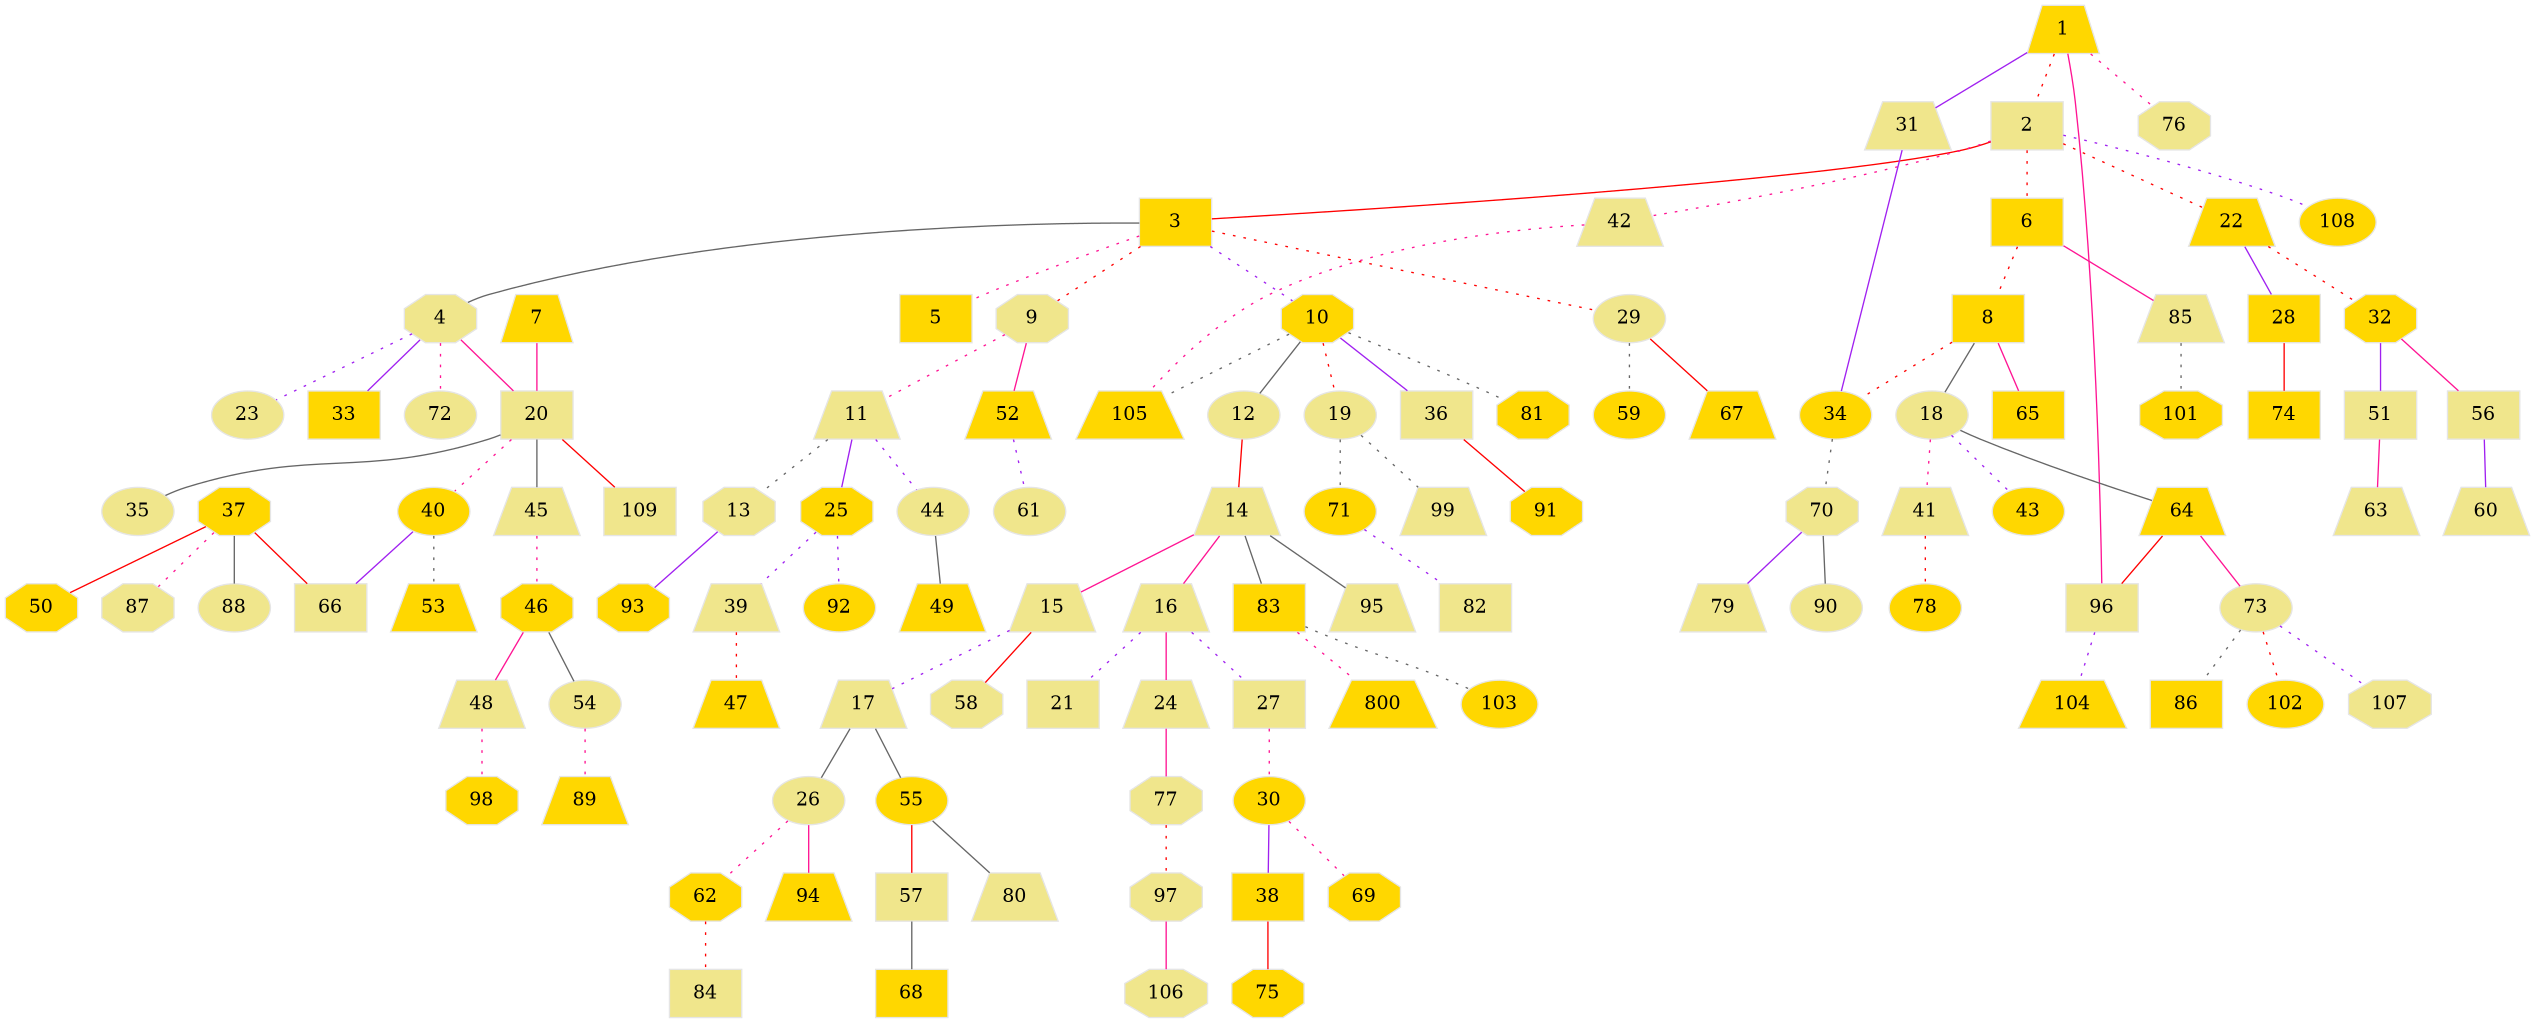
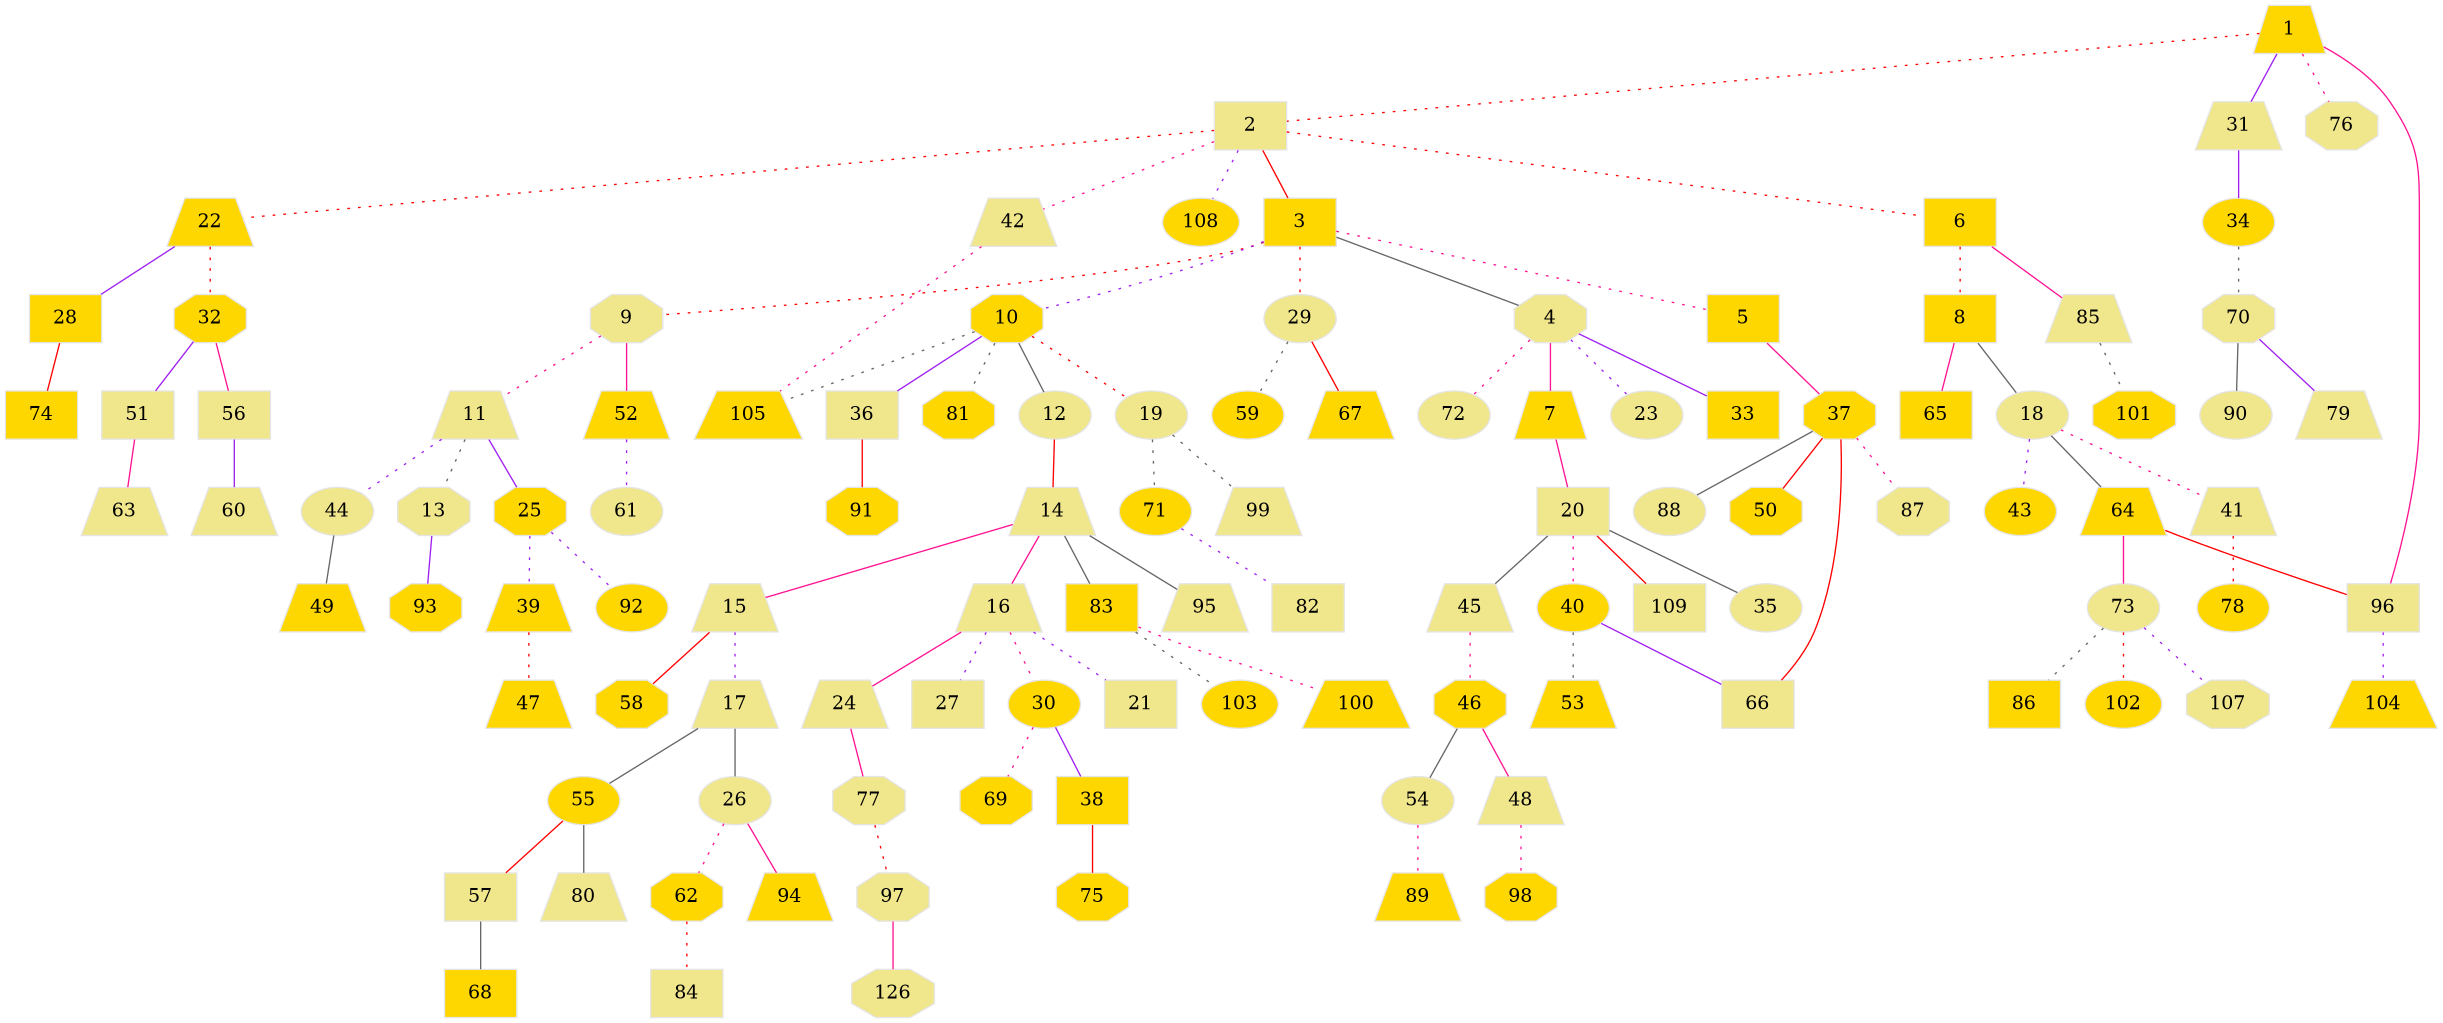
(487, 365) -> (1550, 367)
none -> (1793, 369)
(1907, 370) -> none
(736, 608) -> (529, 608)
(967, 704) -> (632, 704)
(1383, 704) -> (1356, 704)
(1269, 753) -> (1022, 657)
(1166, 993) -> (893, 993)
